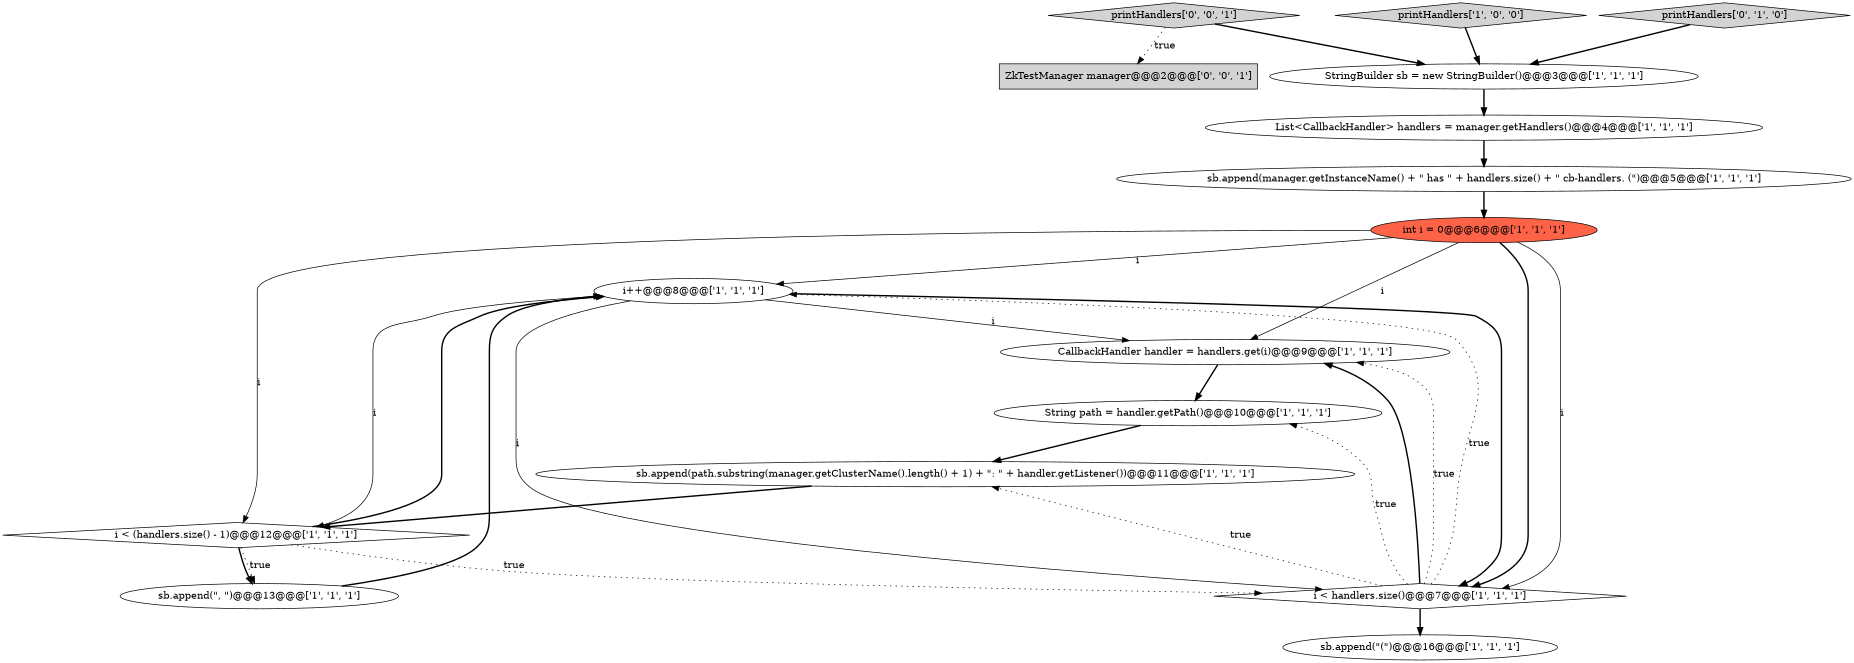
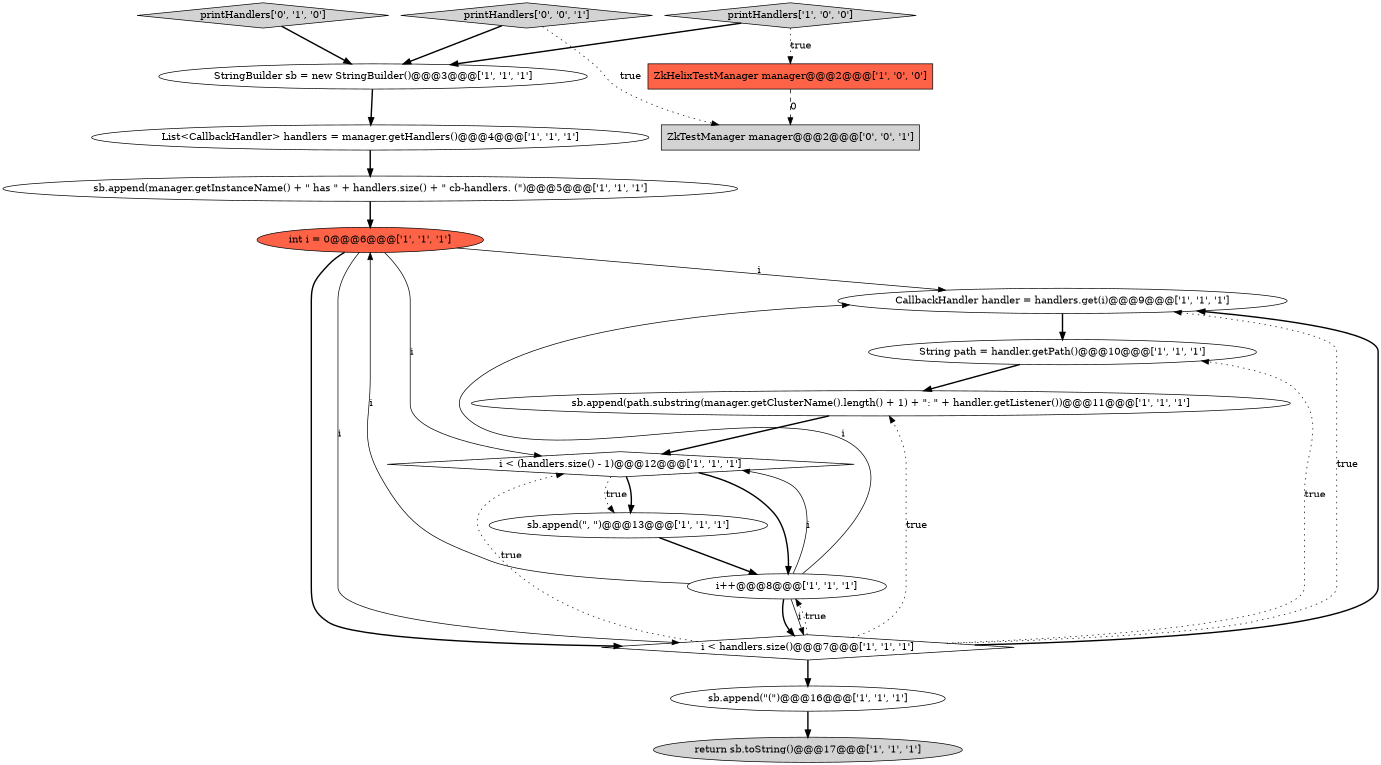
none -> (790, 76)
(1088, 261) -> (419, 525)
(772, 583) -> (530, 583)
none -> (808, 750)
